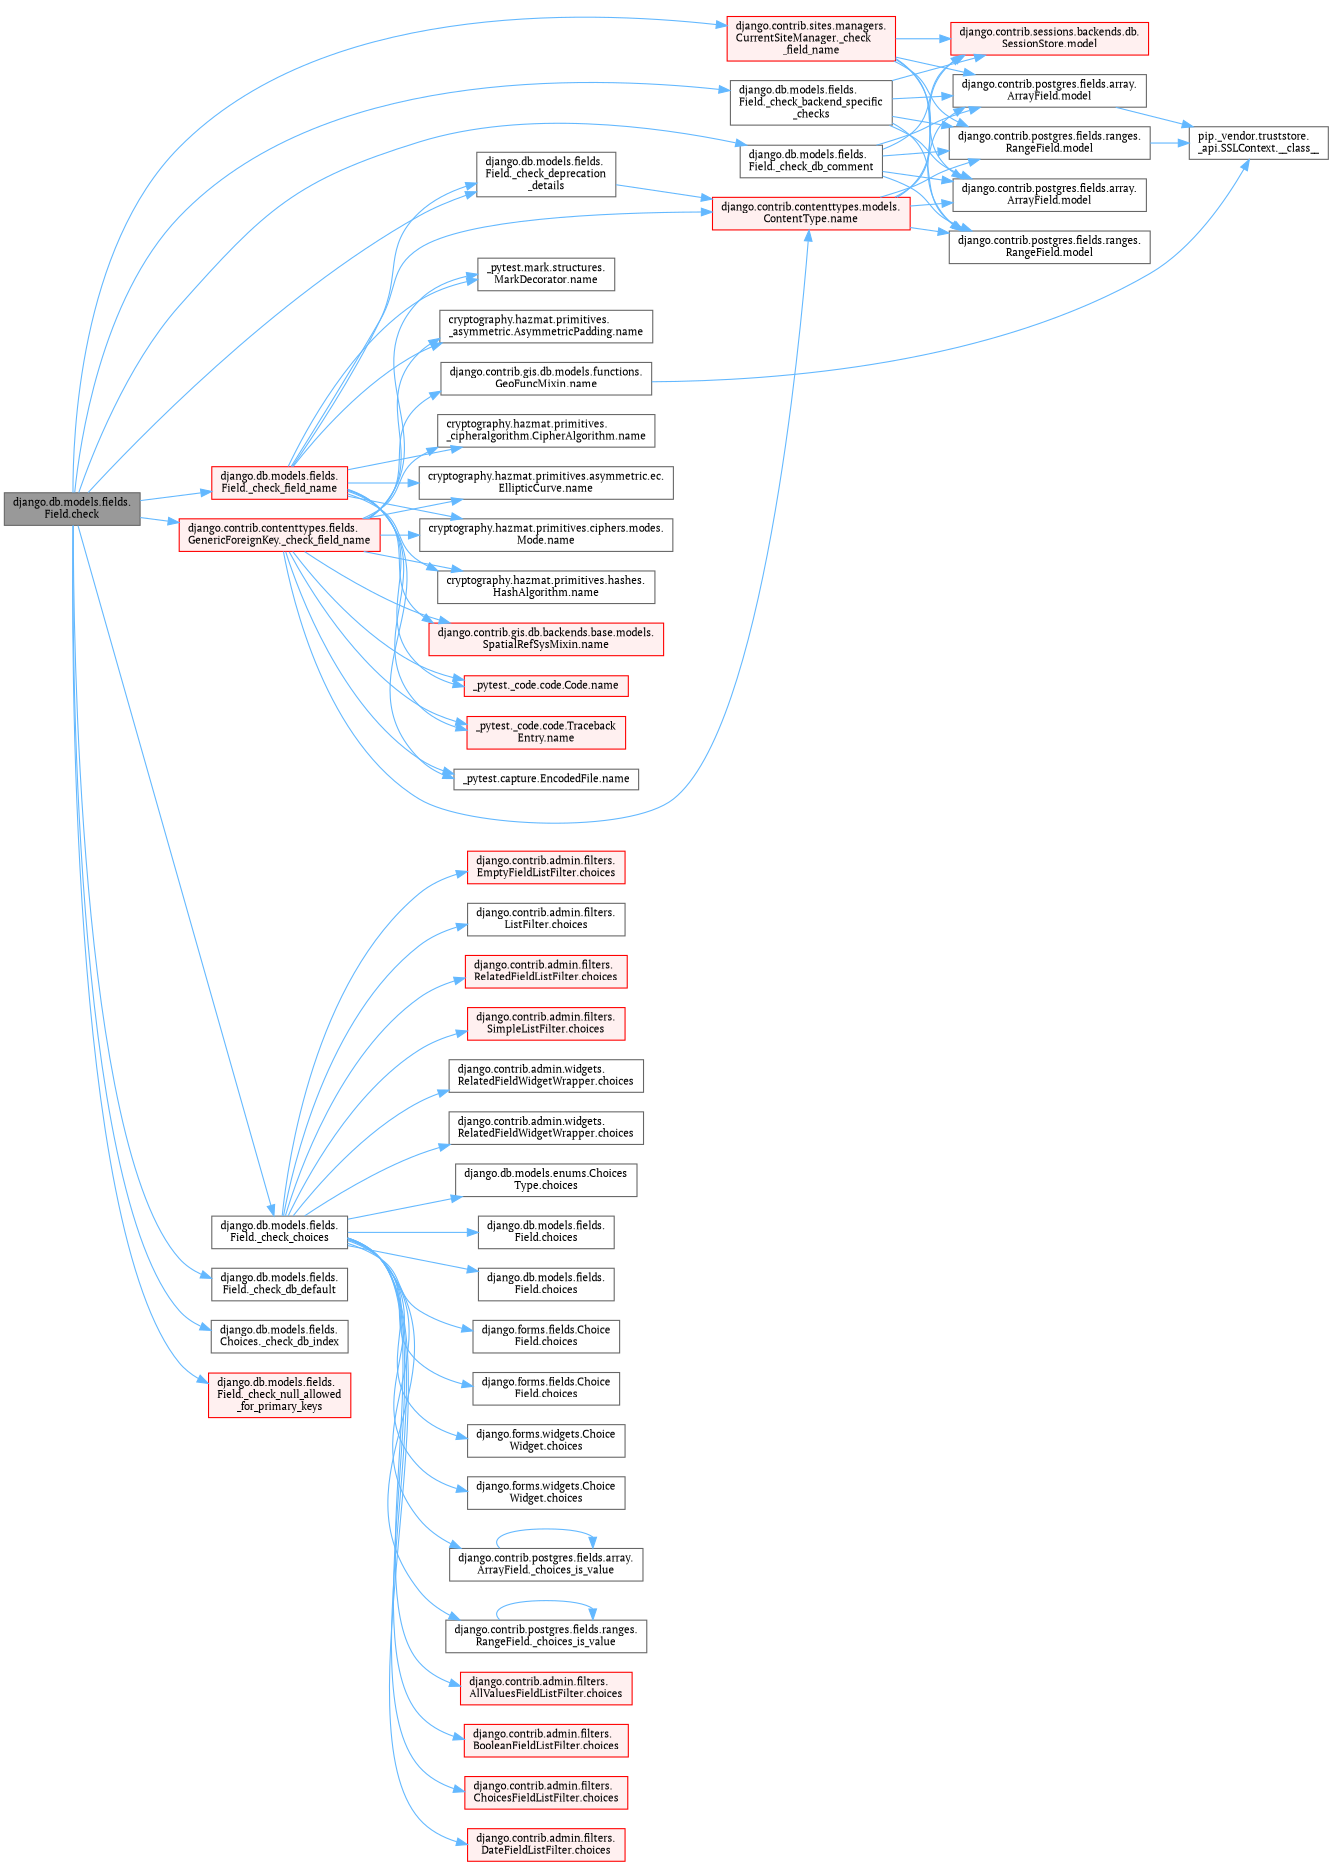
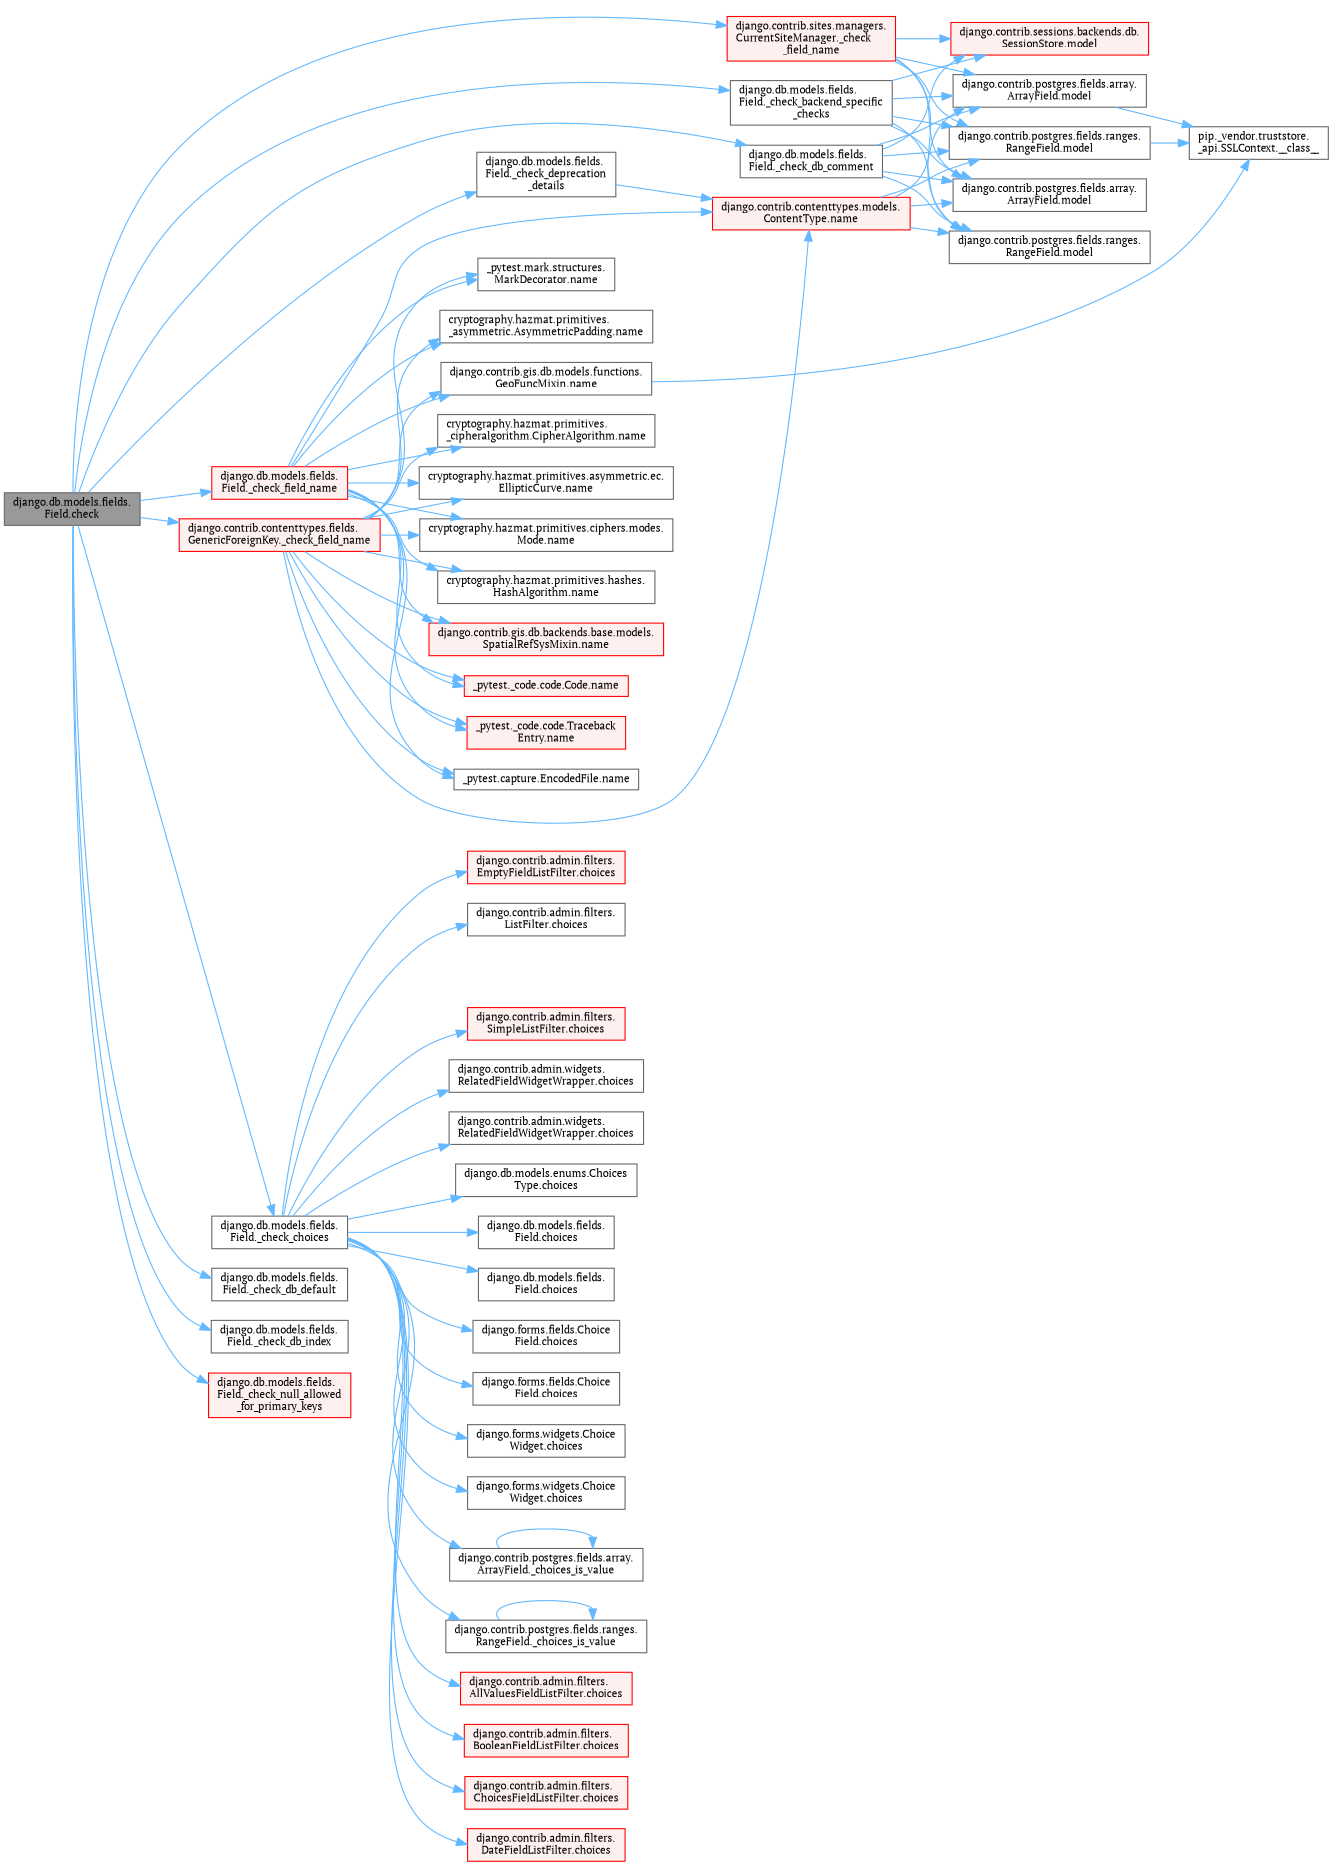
(930, 132) -> none
(394, 262) -> (370, 428)
(546, 972) -> none
(280, 1337) -> (280, 1337)
